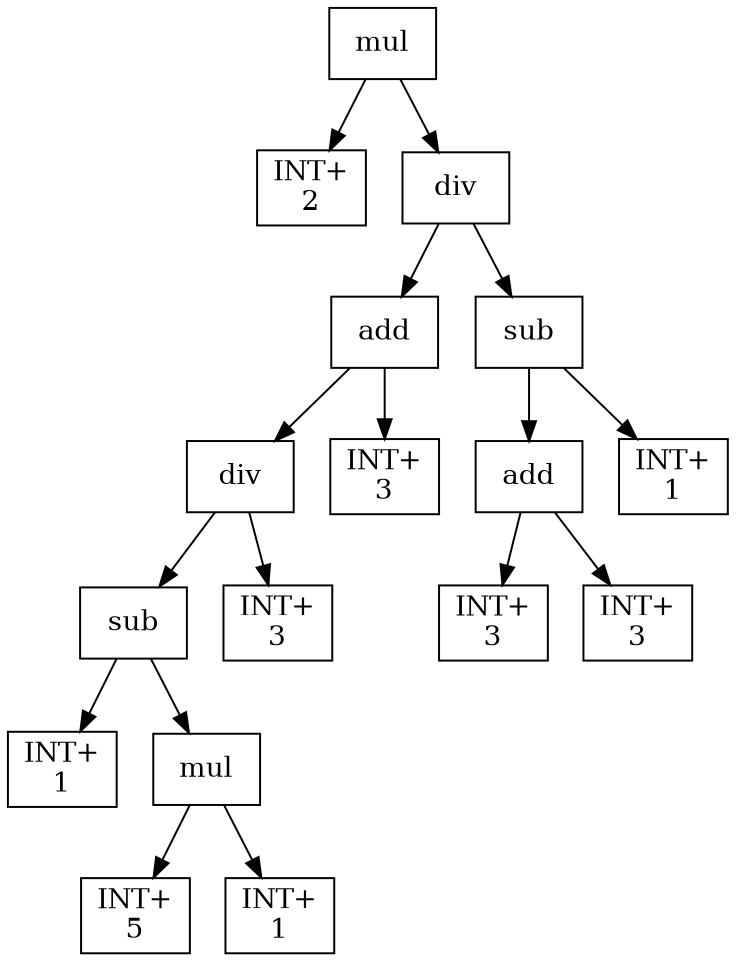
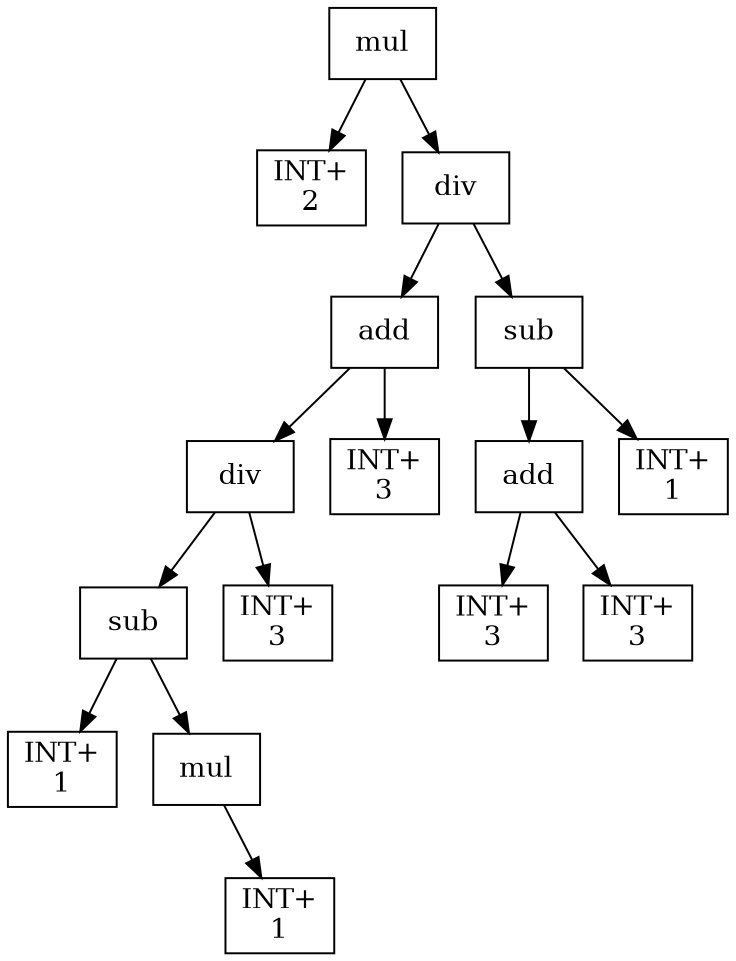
(135, 916) -> none
